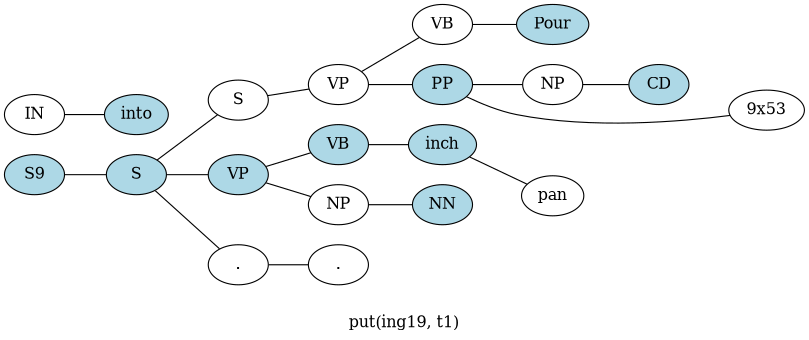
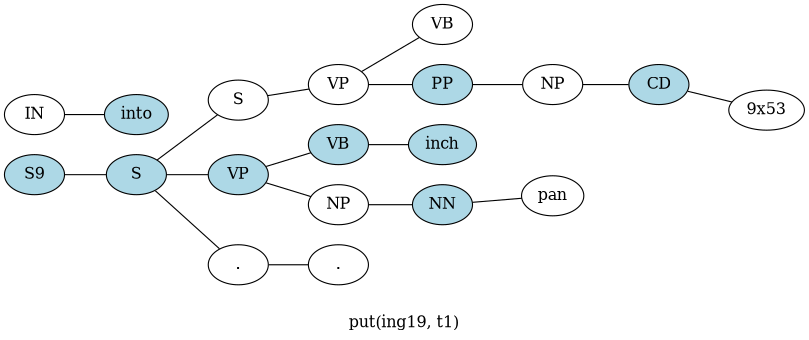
(553, 24) -> none
(597, 123) -> (710, 97)
(498, 171) -> (497, 200)
